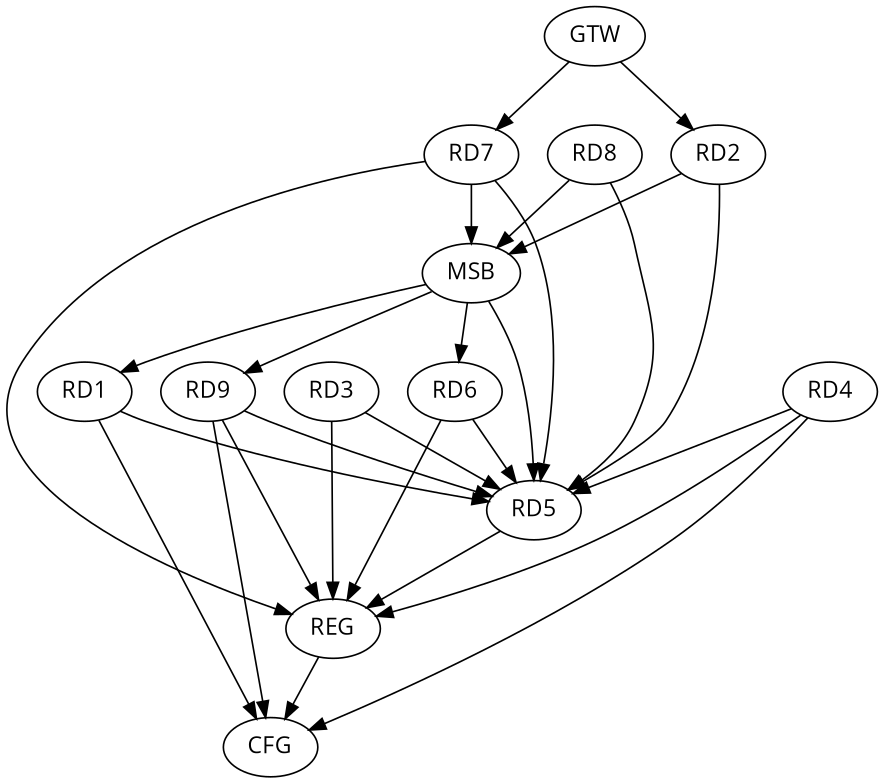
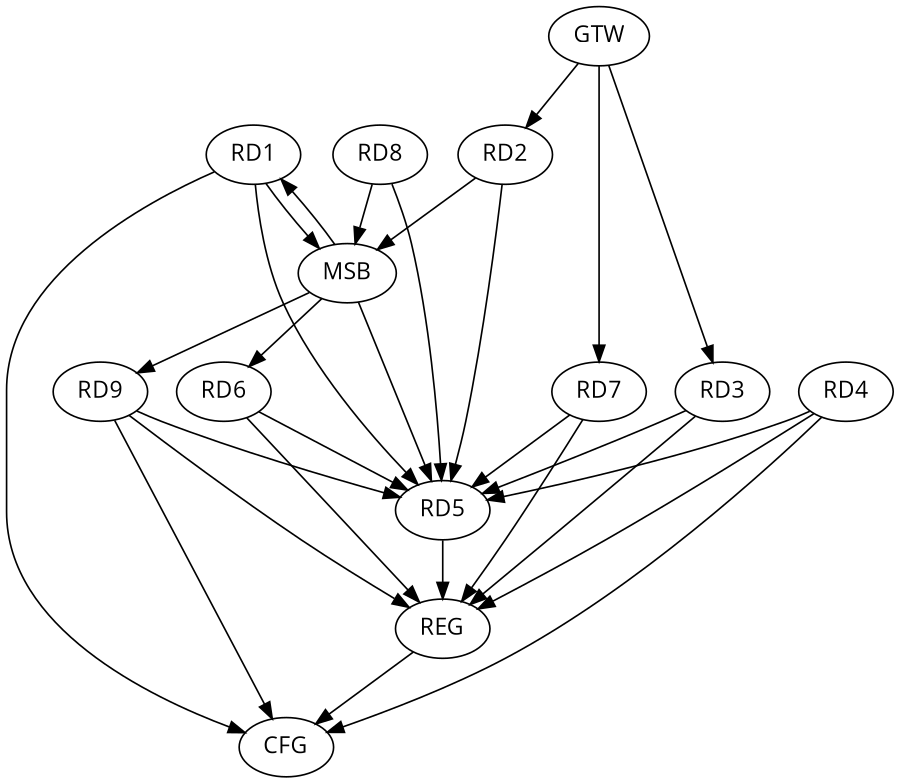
(471, 206) -> (286, 210)
none -> (658, 206)
